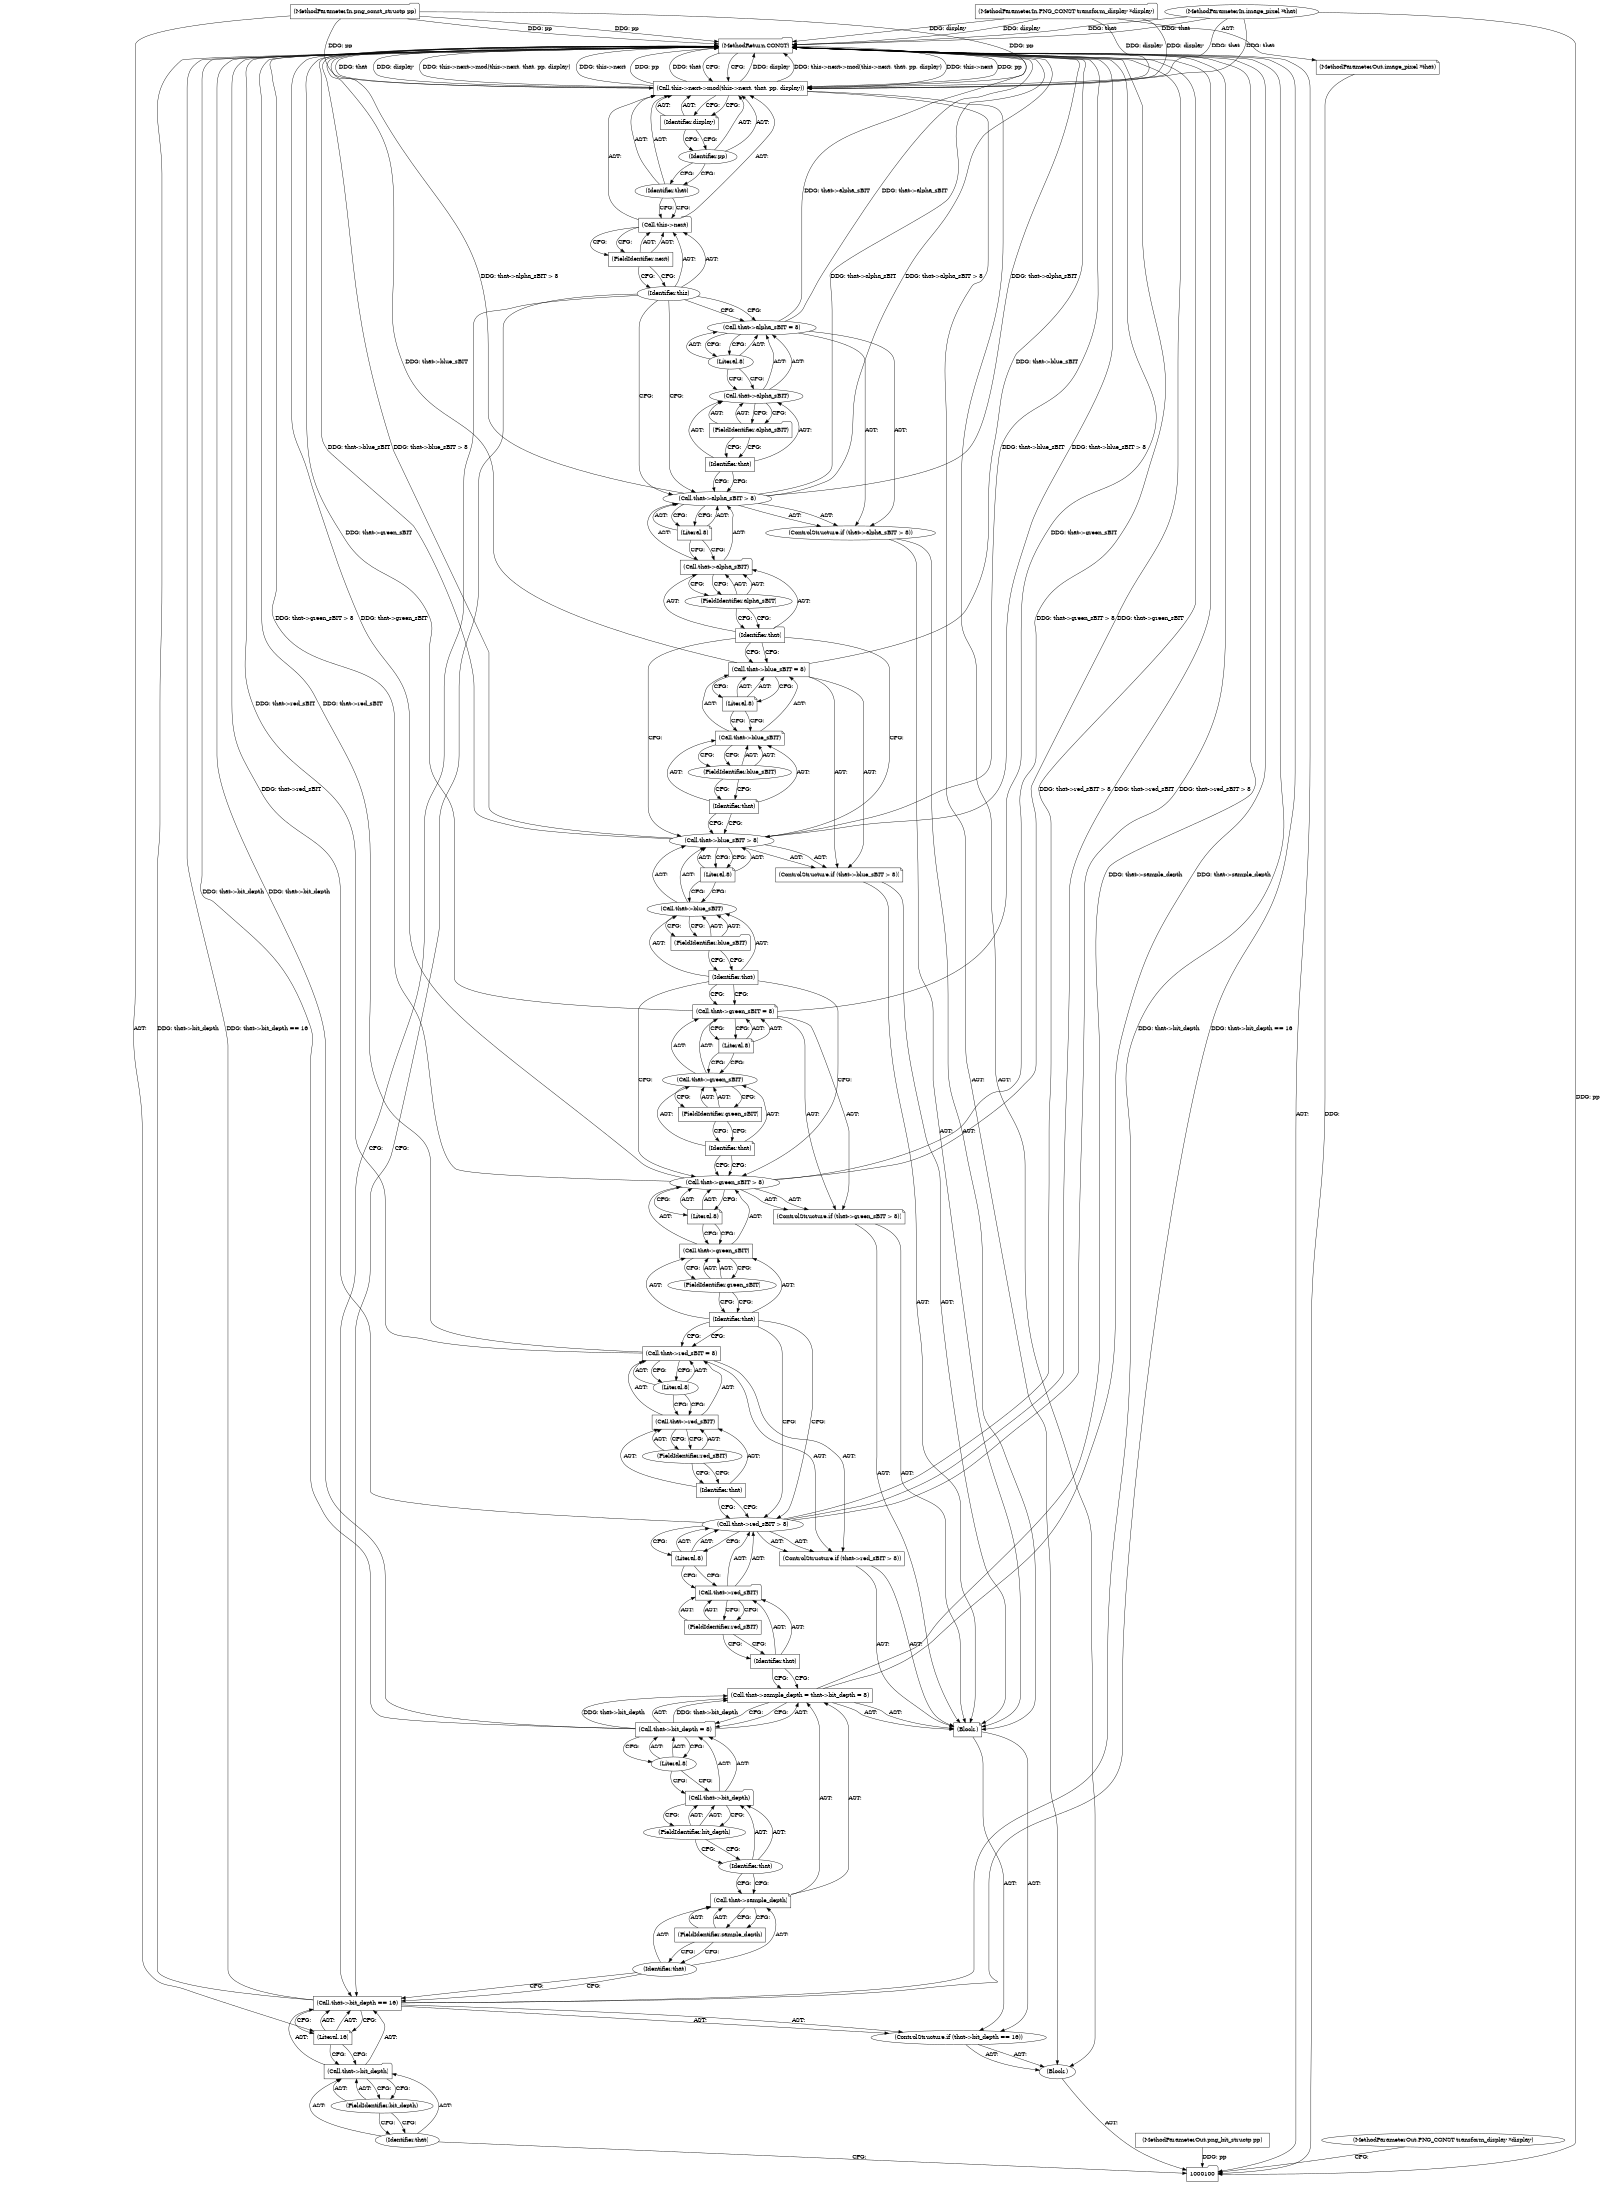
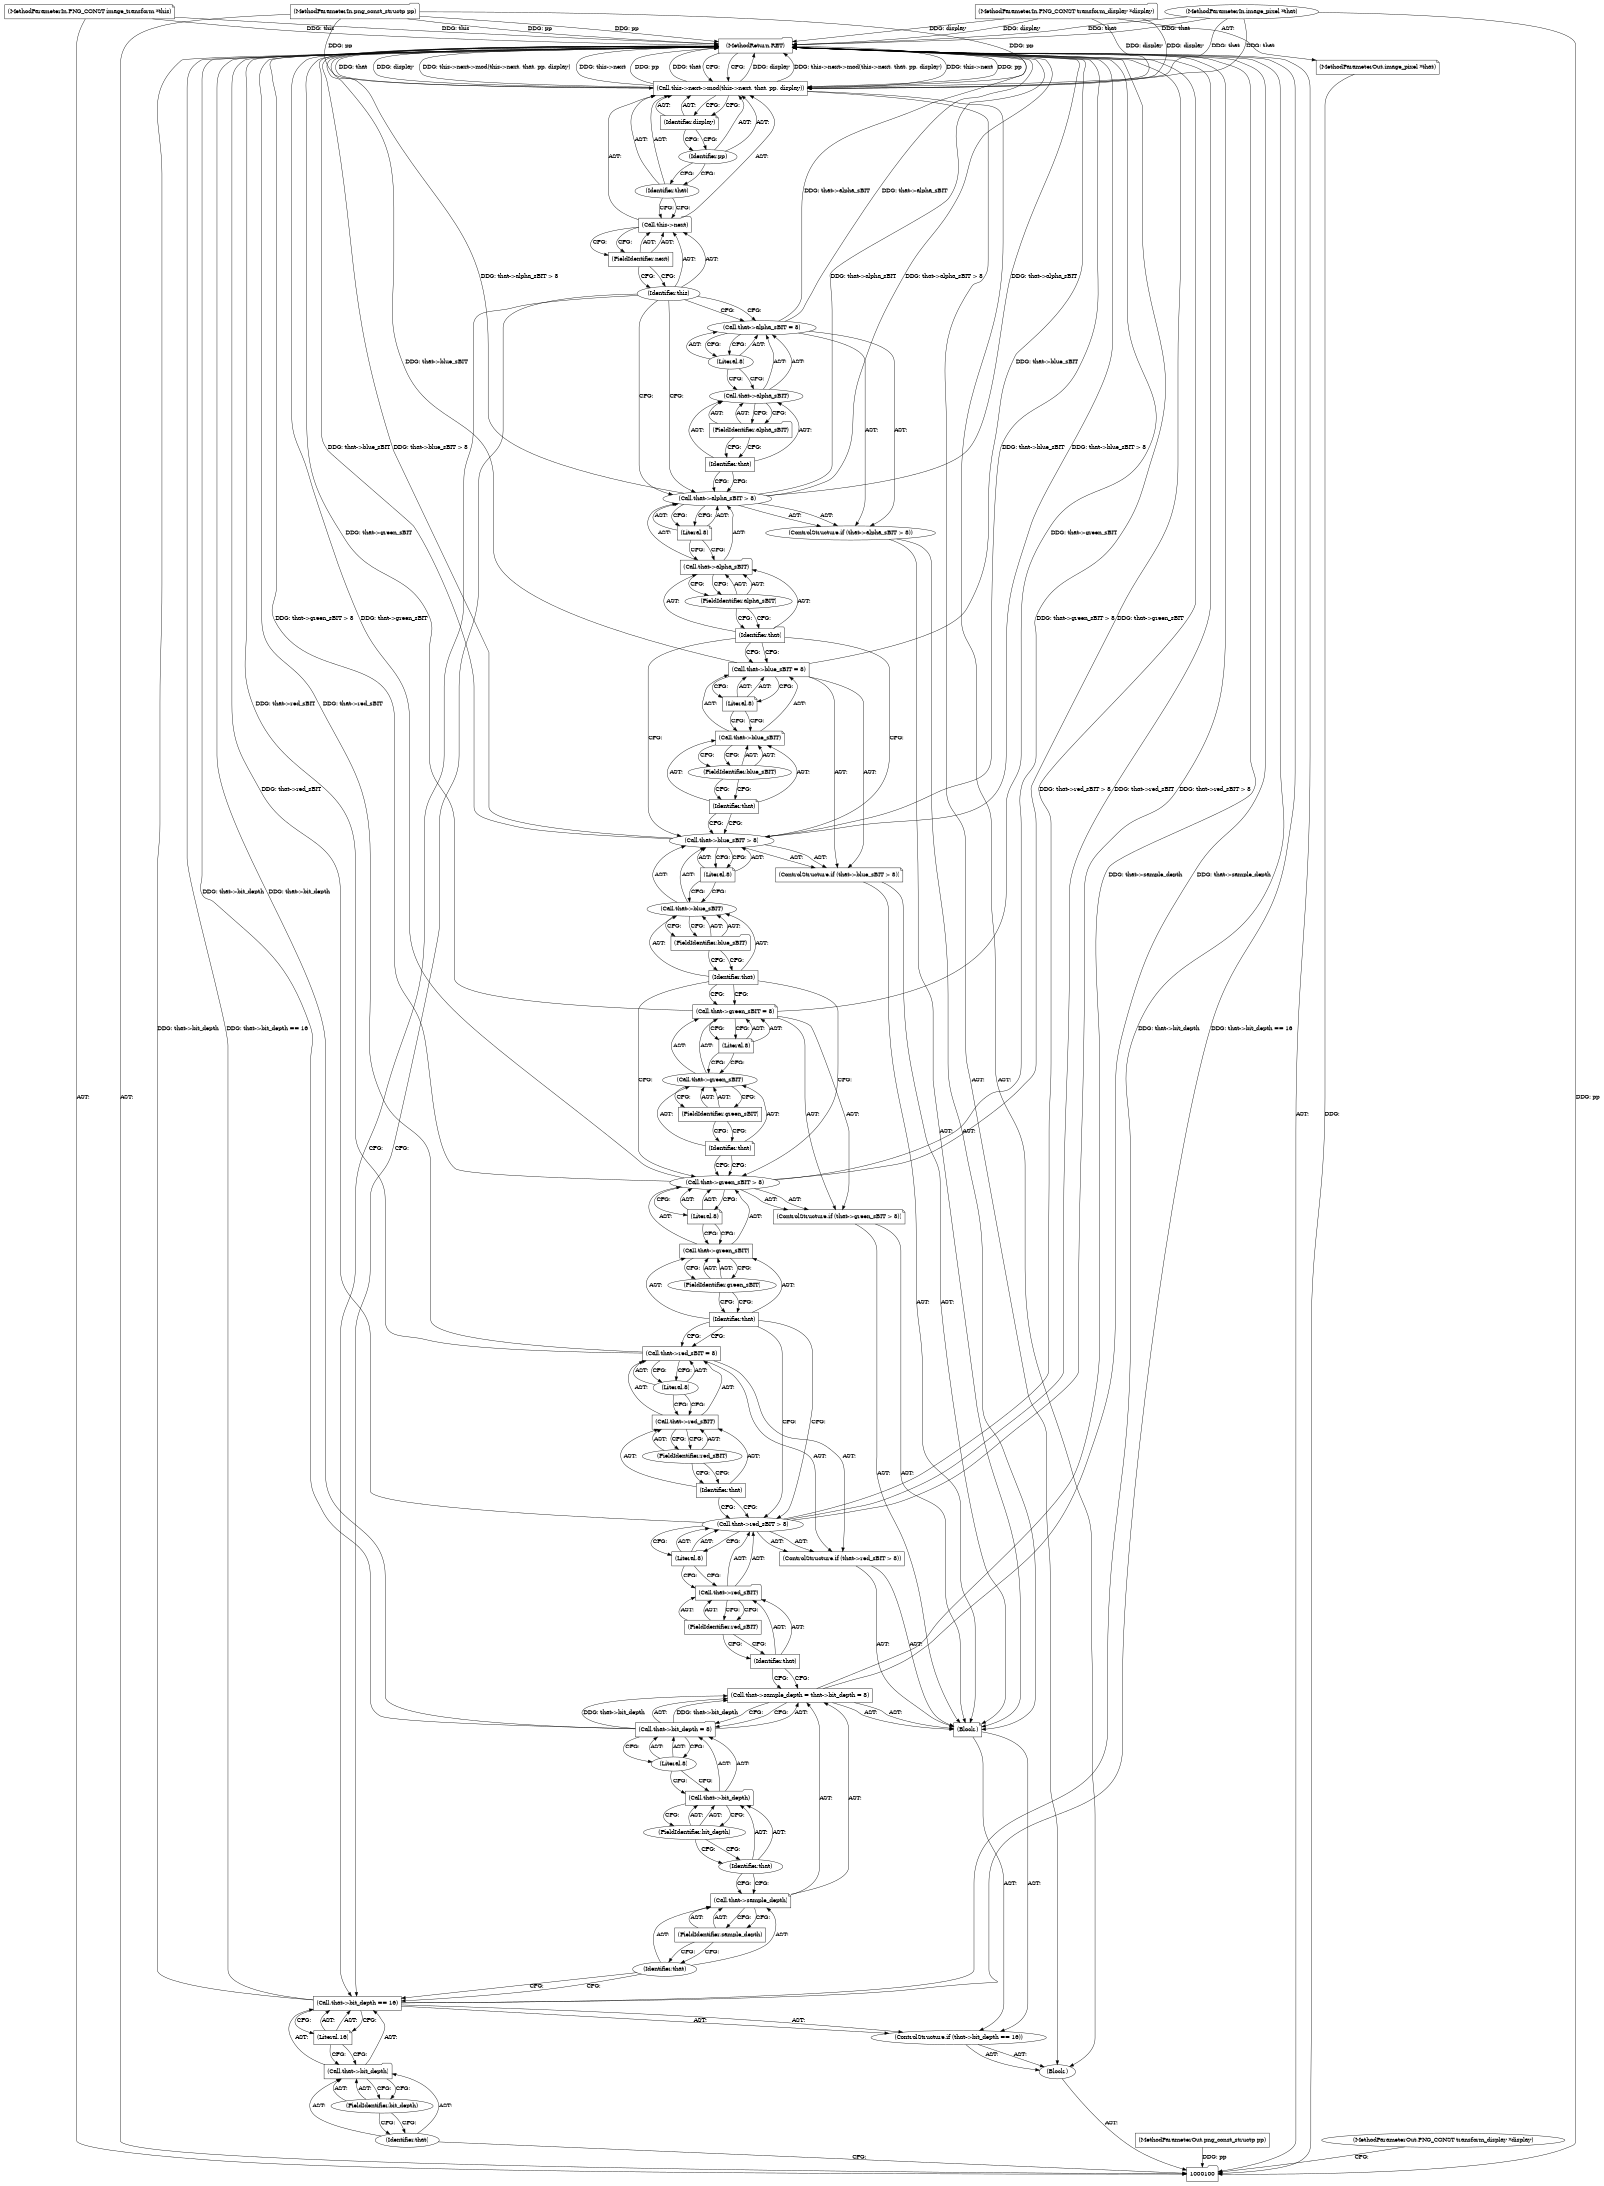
none -> (90, 12)
(755, 46) -> (755, 46)
(134, 1016) -> (120, 1539)
(1202, 2140) -> (1202, 2140)
